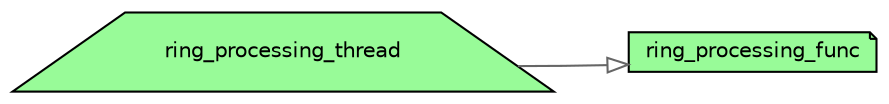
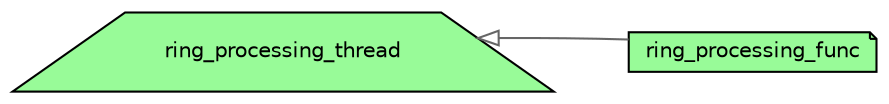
(562, 66) -> (564, 38)
